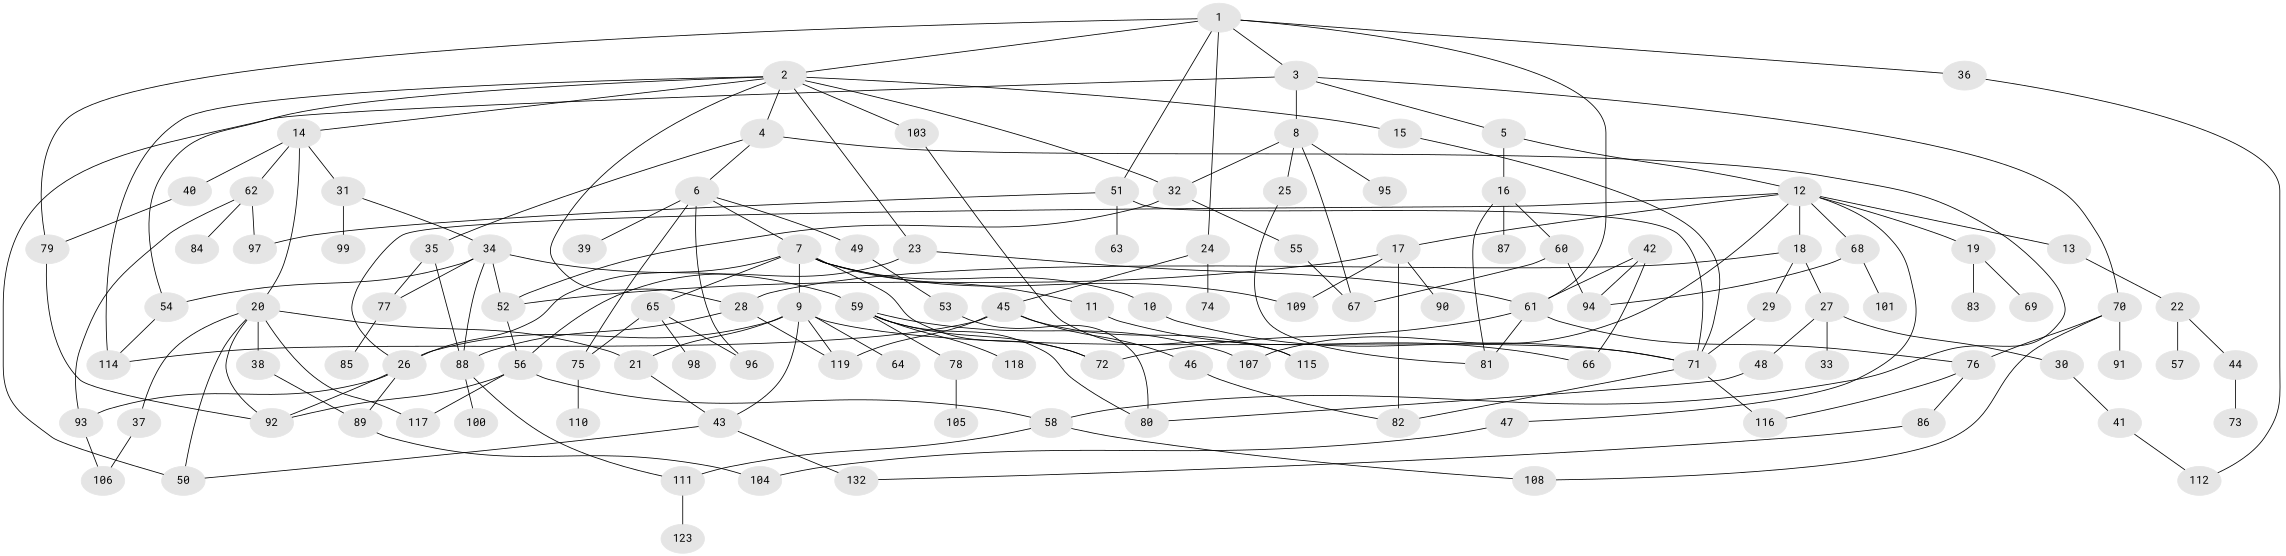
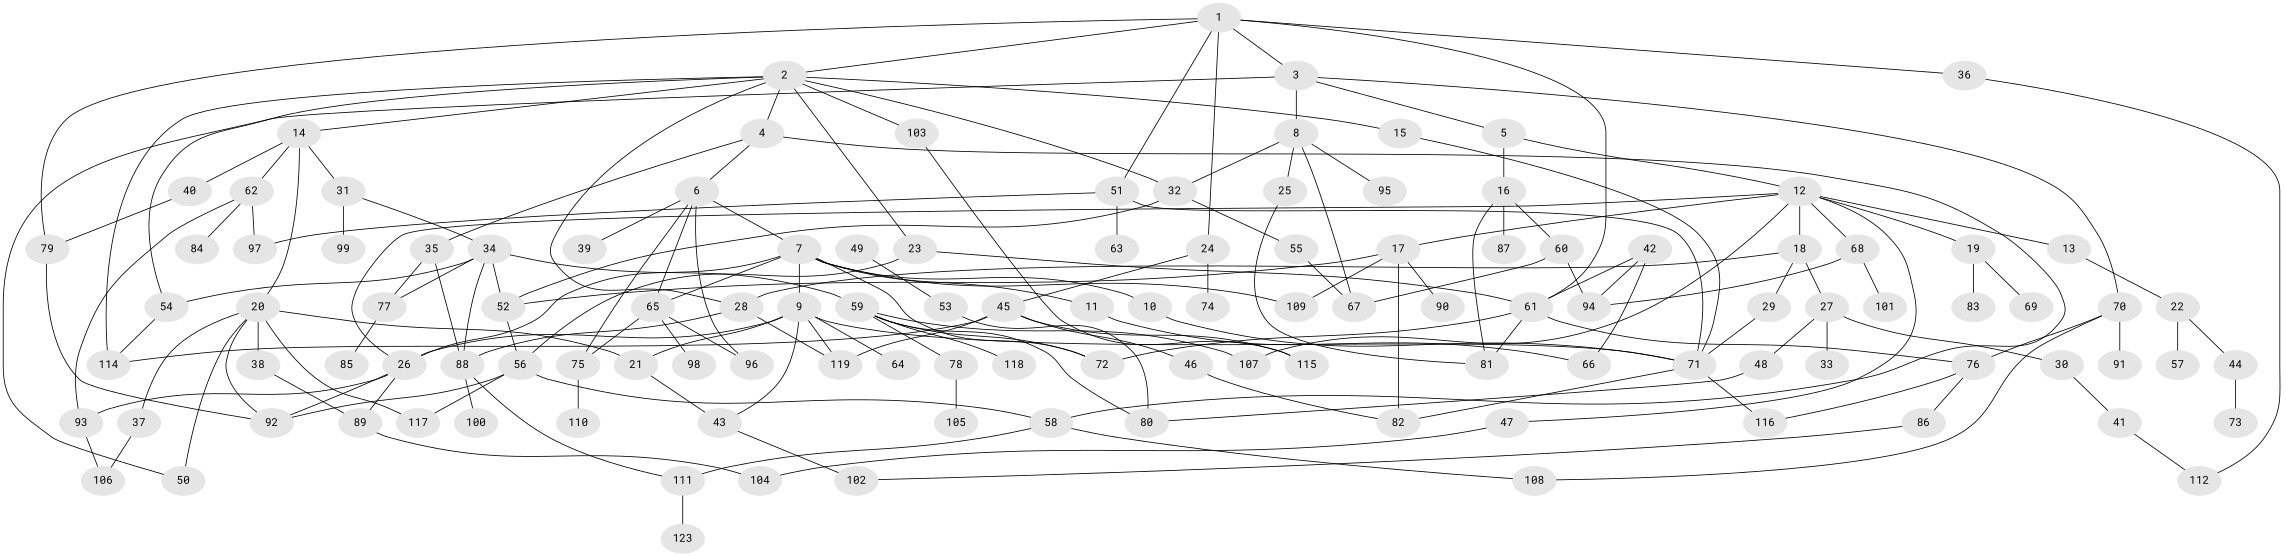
(785, 219) -> (677, 245)
(439, 455) -> none
(856, 481) -> (856, 481)
